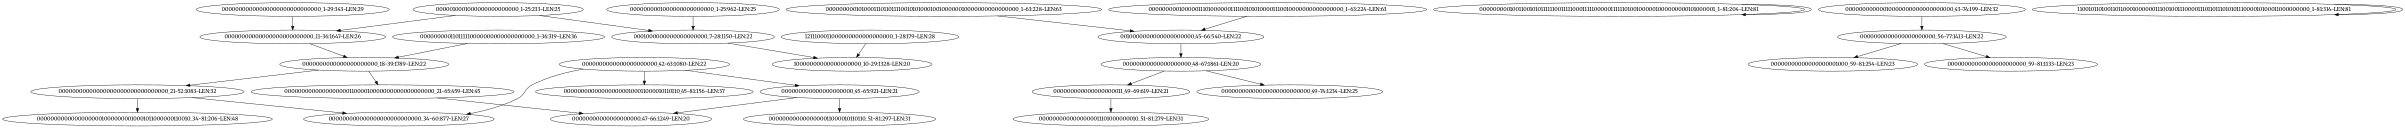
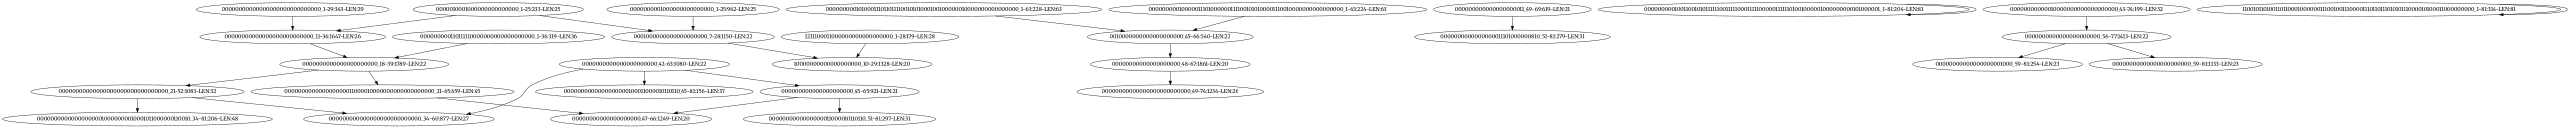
(1148, 77) -> none
(1290, 92) -> (1170, 92)
(1111, 119) -> (1512, 37)
